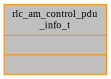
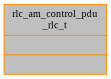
(55, 25) -> (55, 25)
